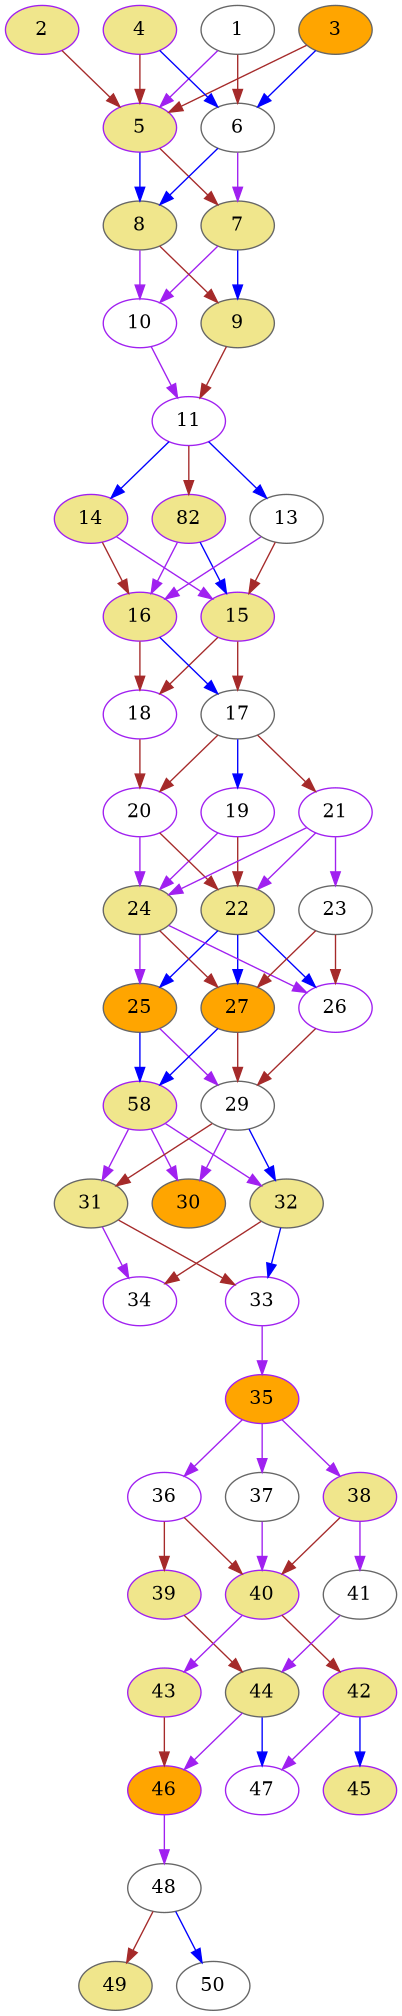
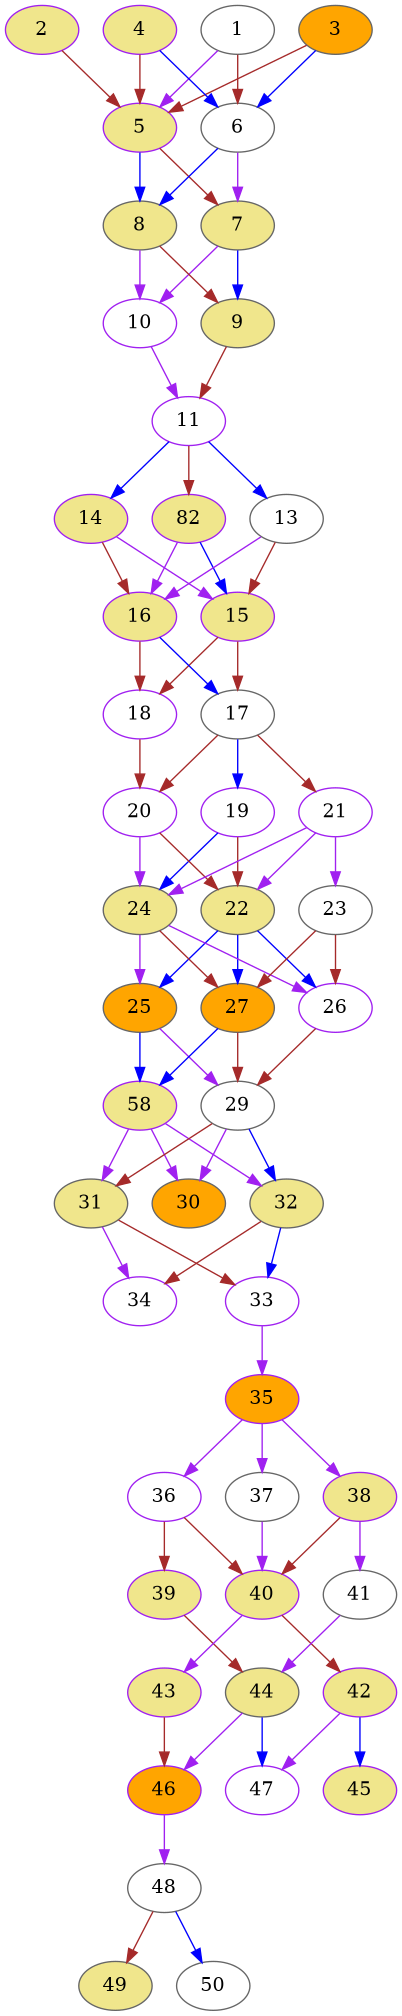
(195, 855) -> (195, 855)
